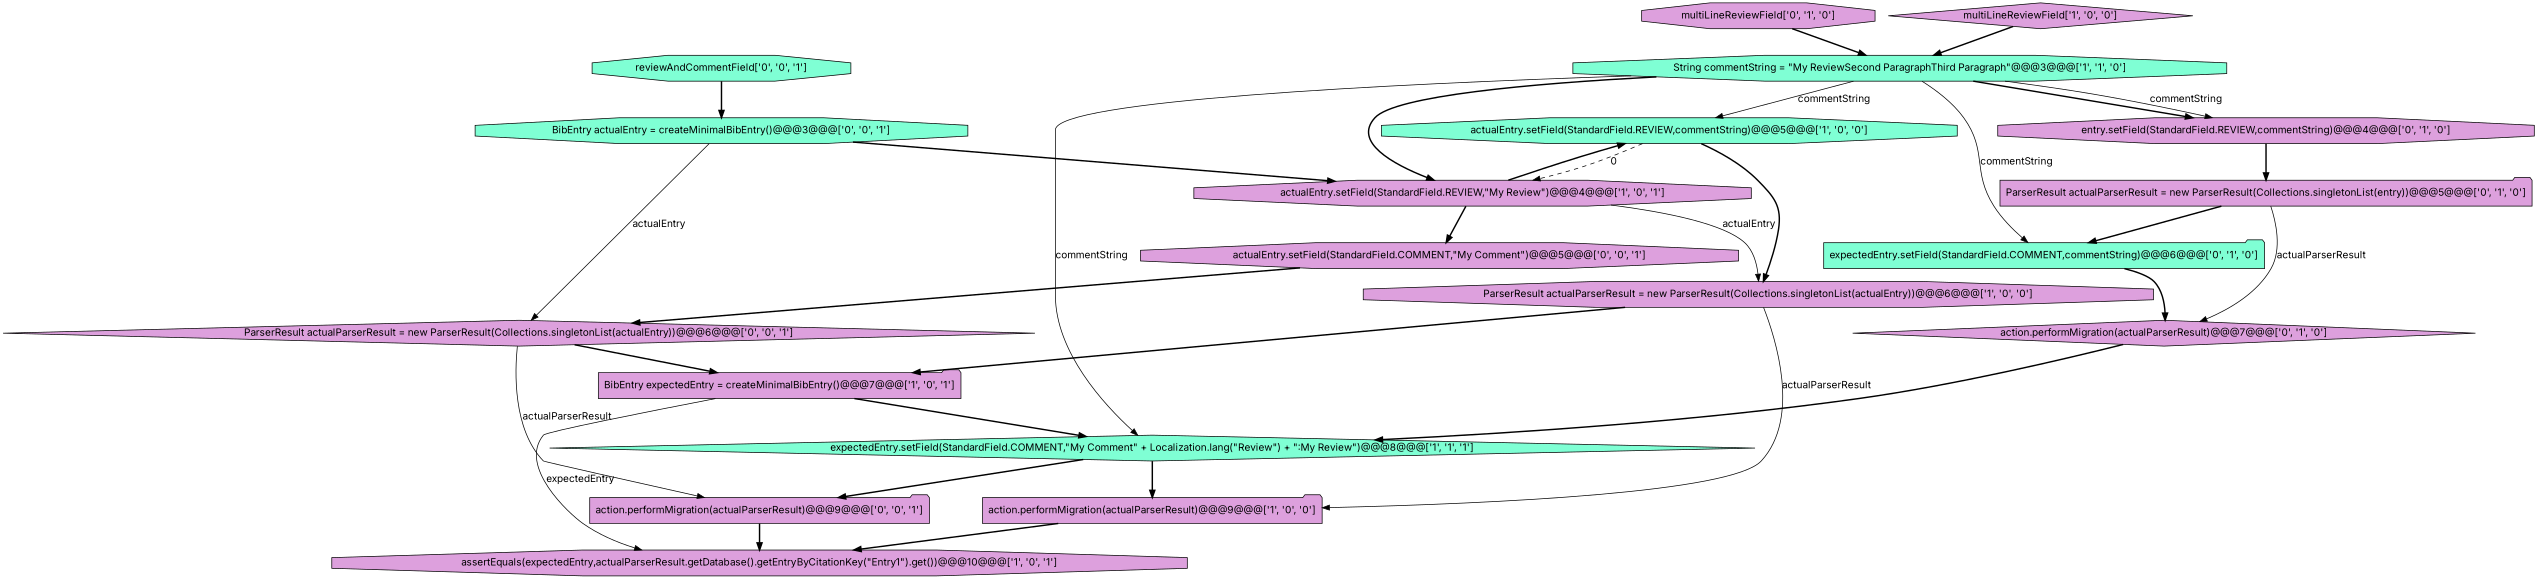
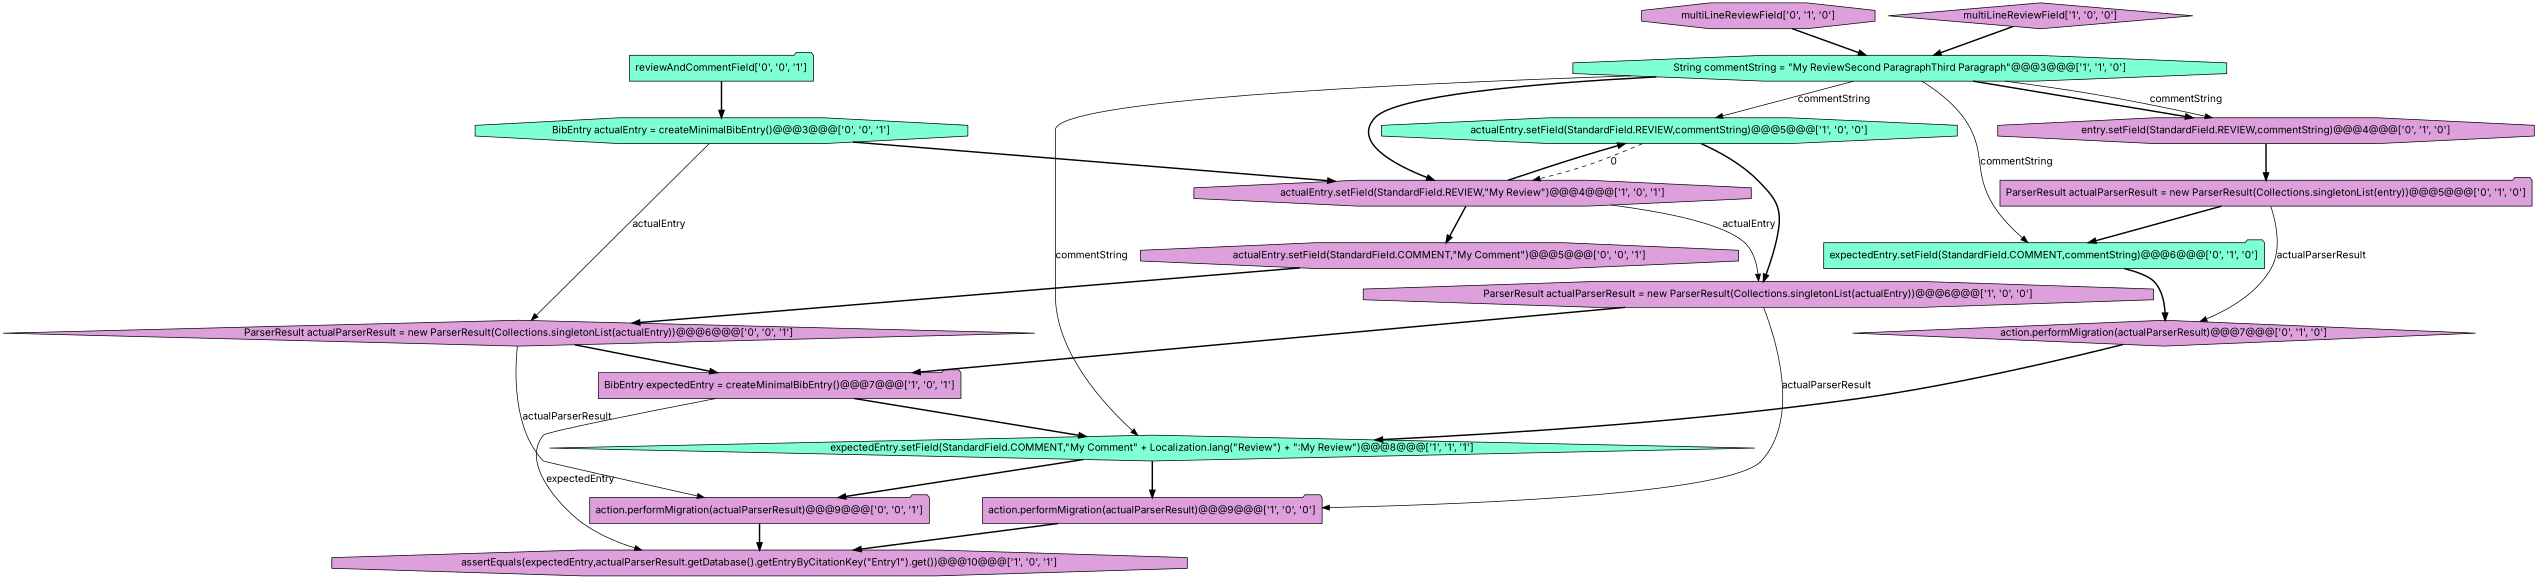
(722, 68) -> (722, 68)
